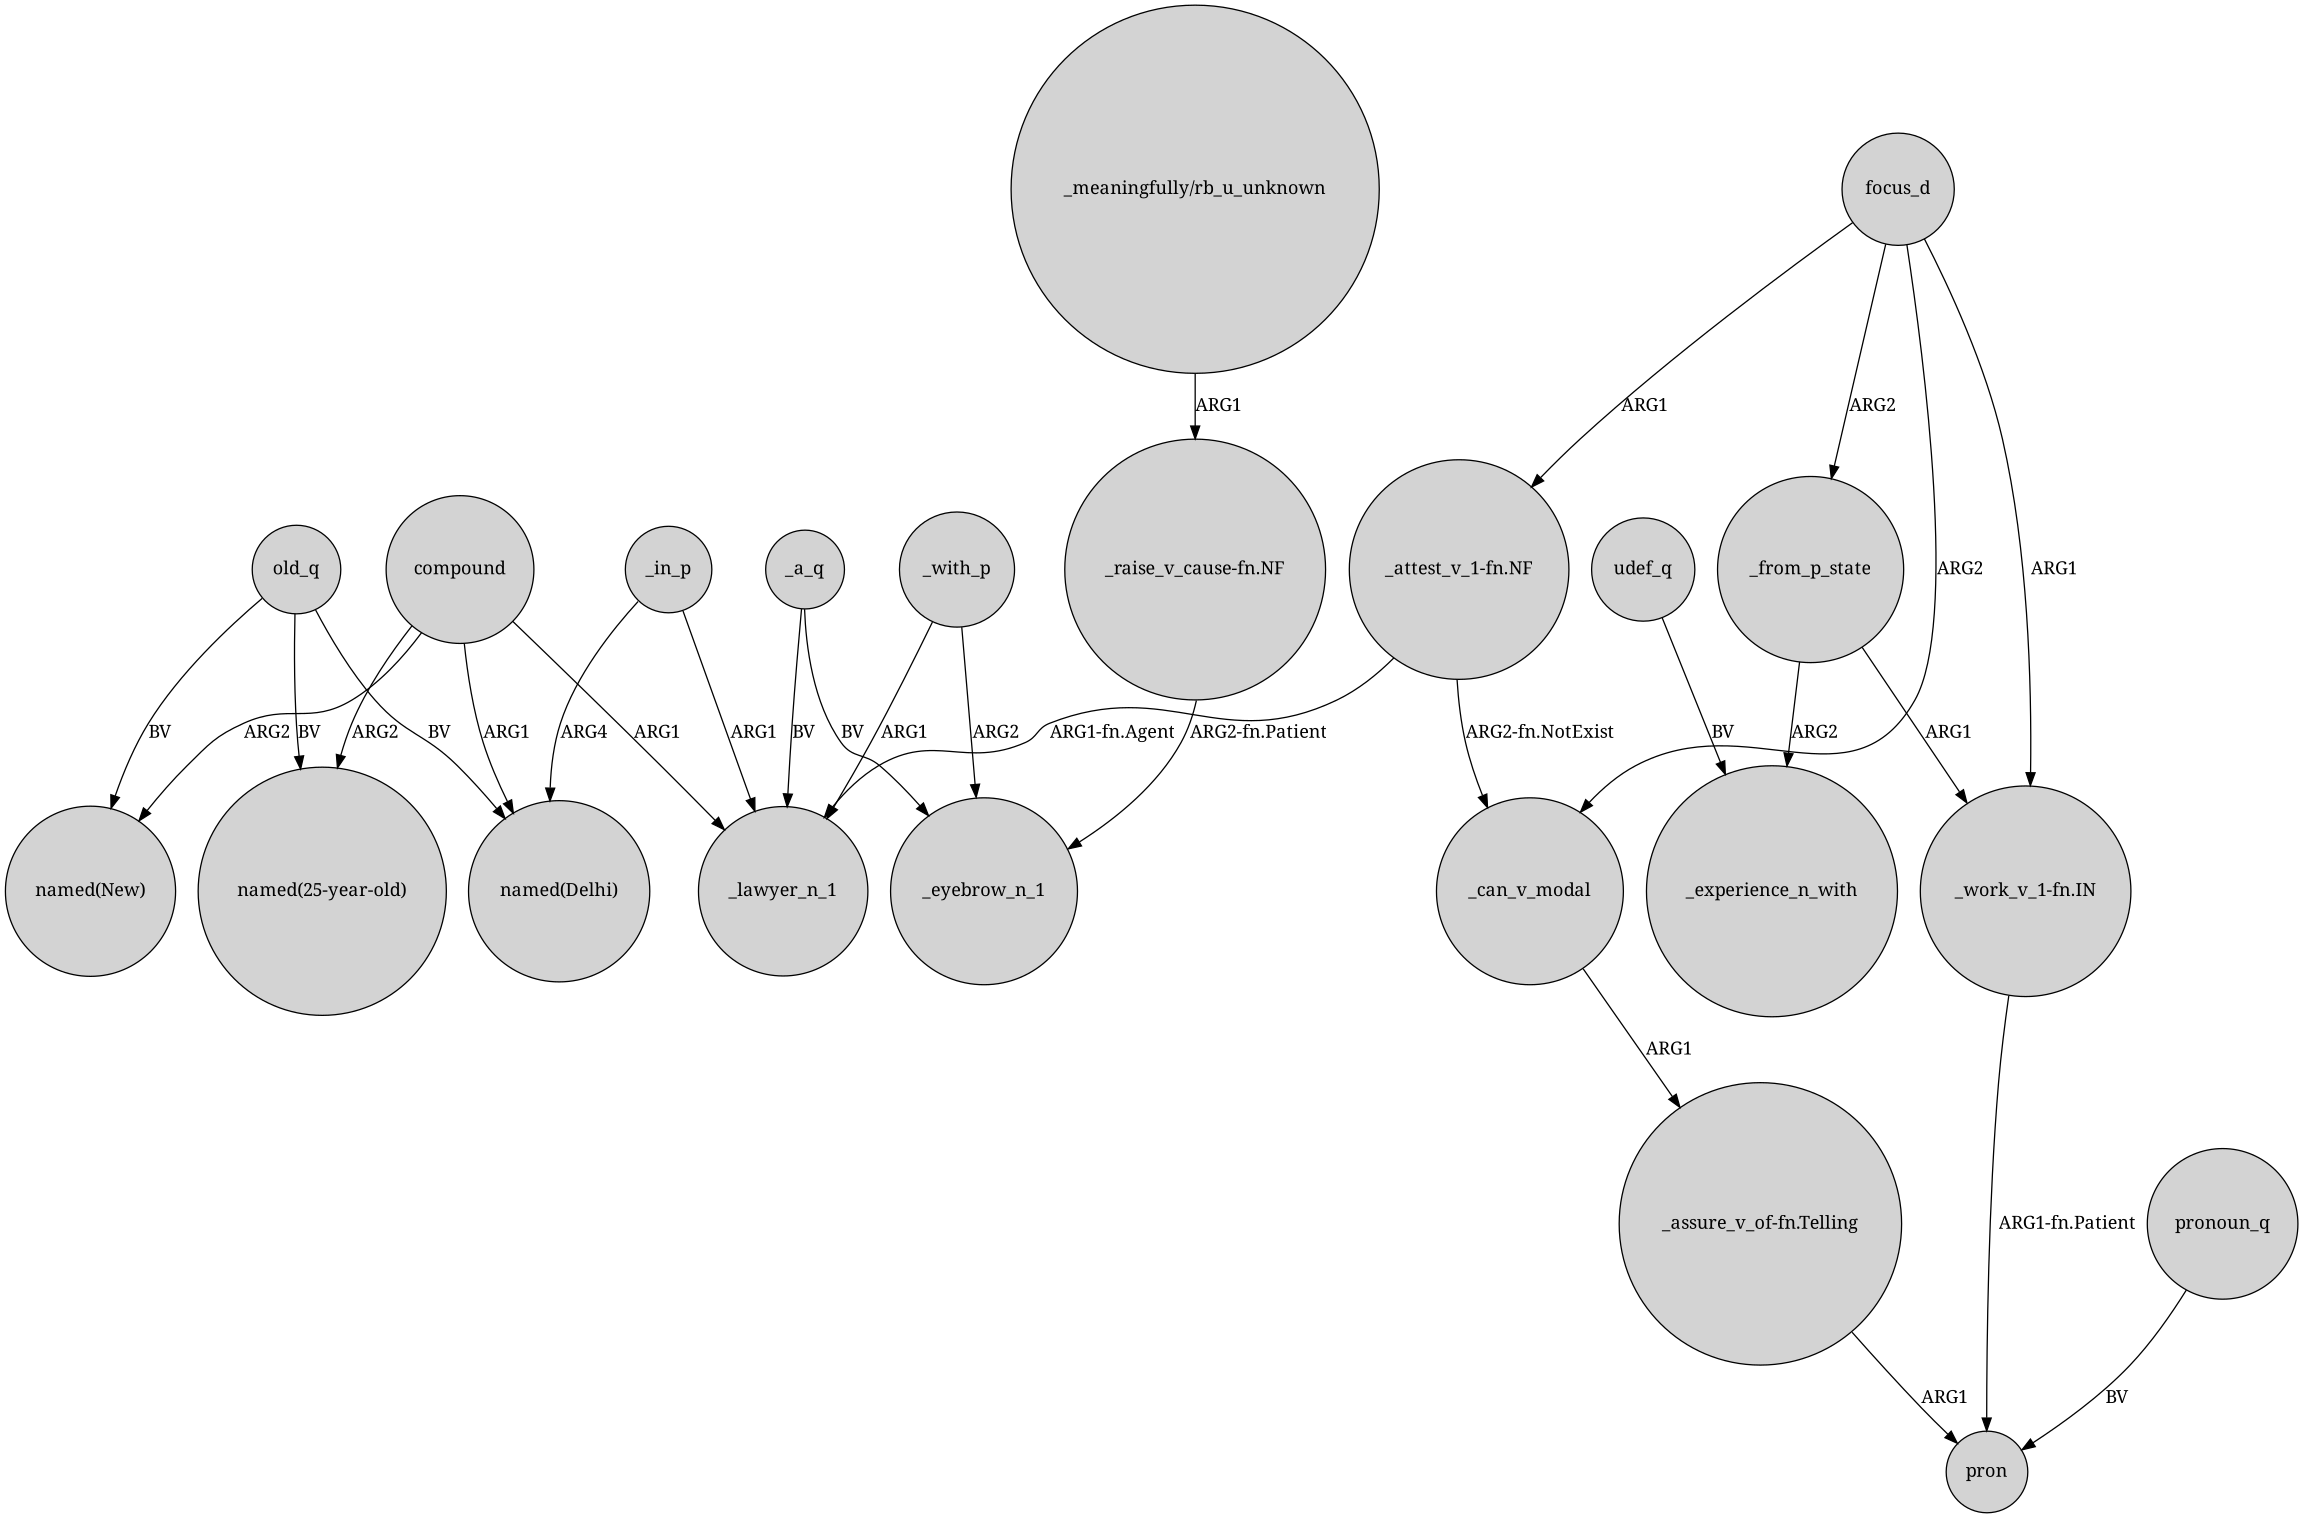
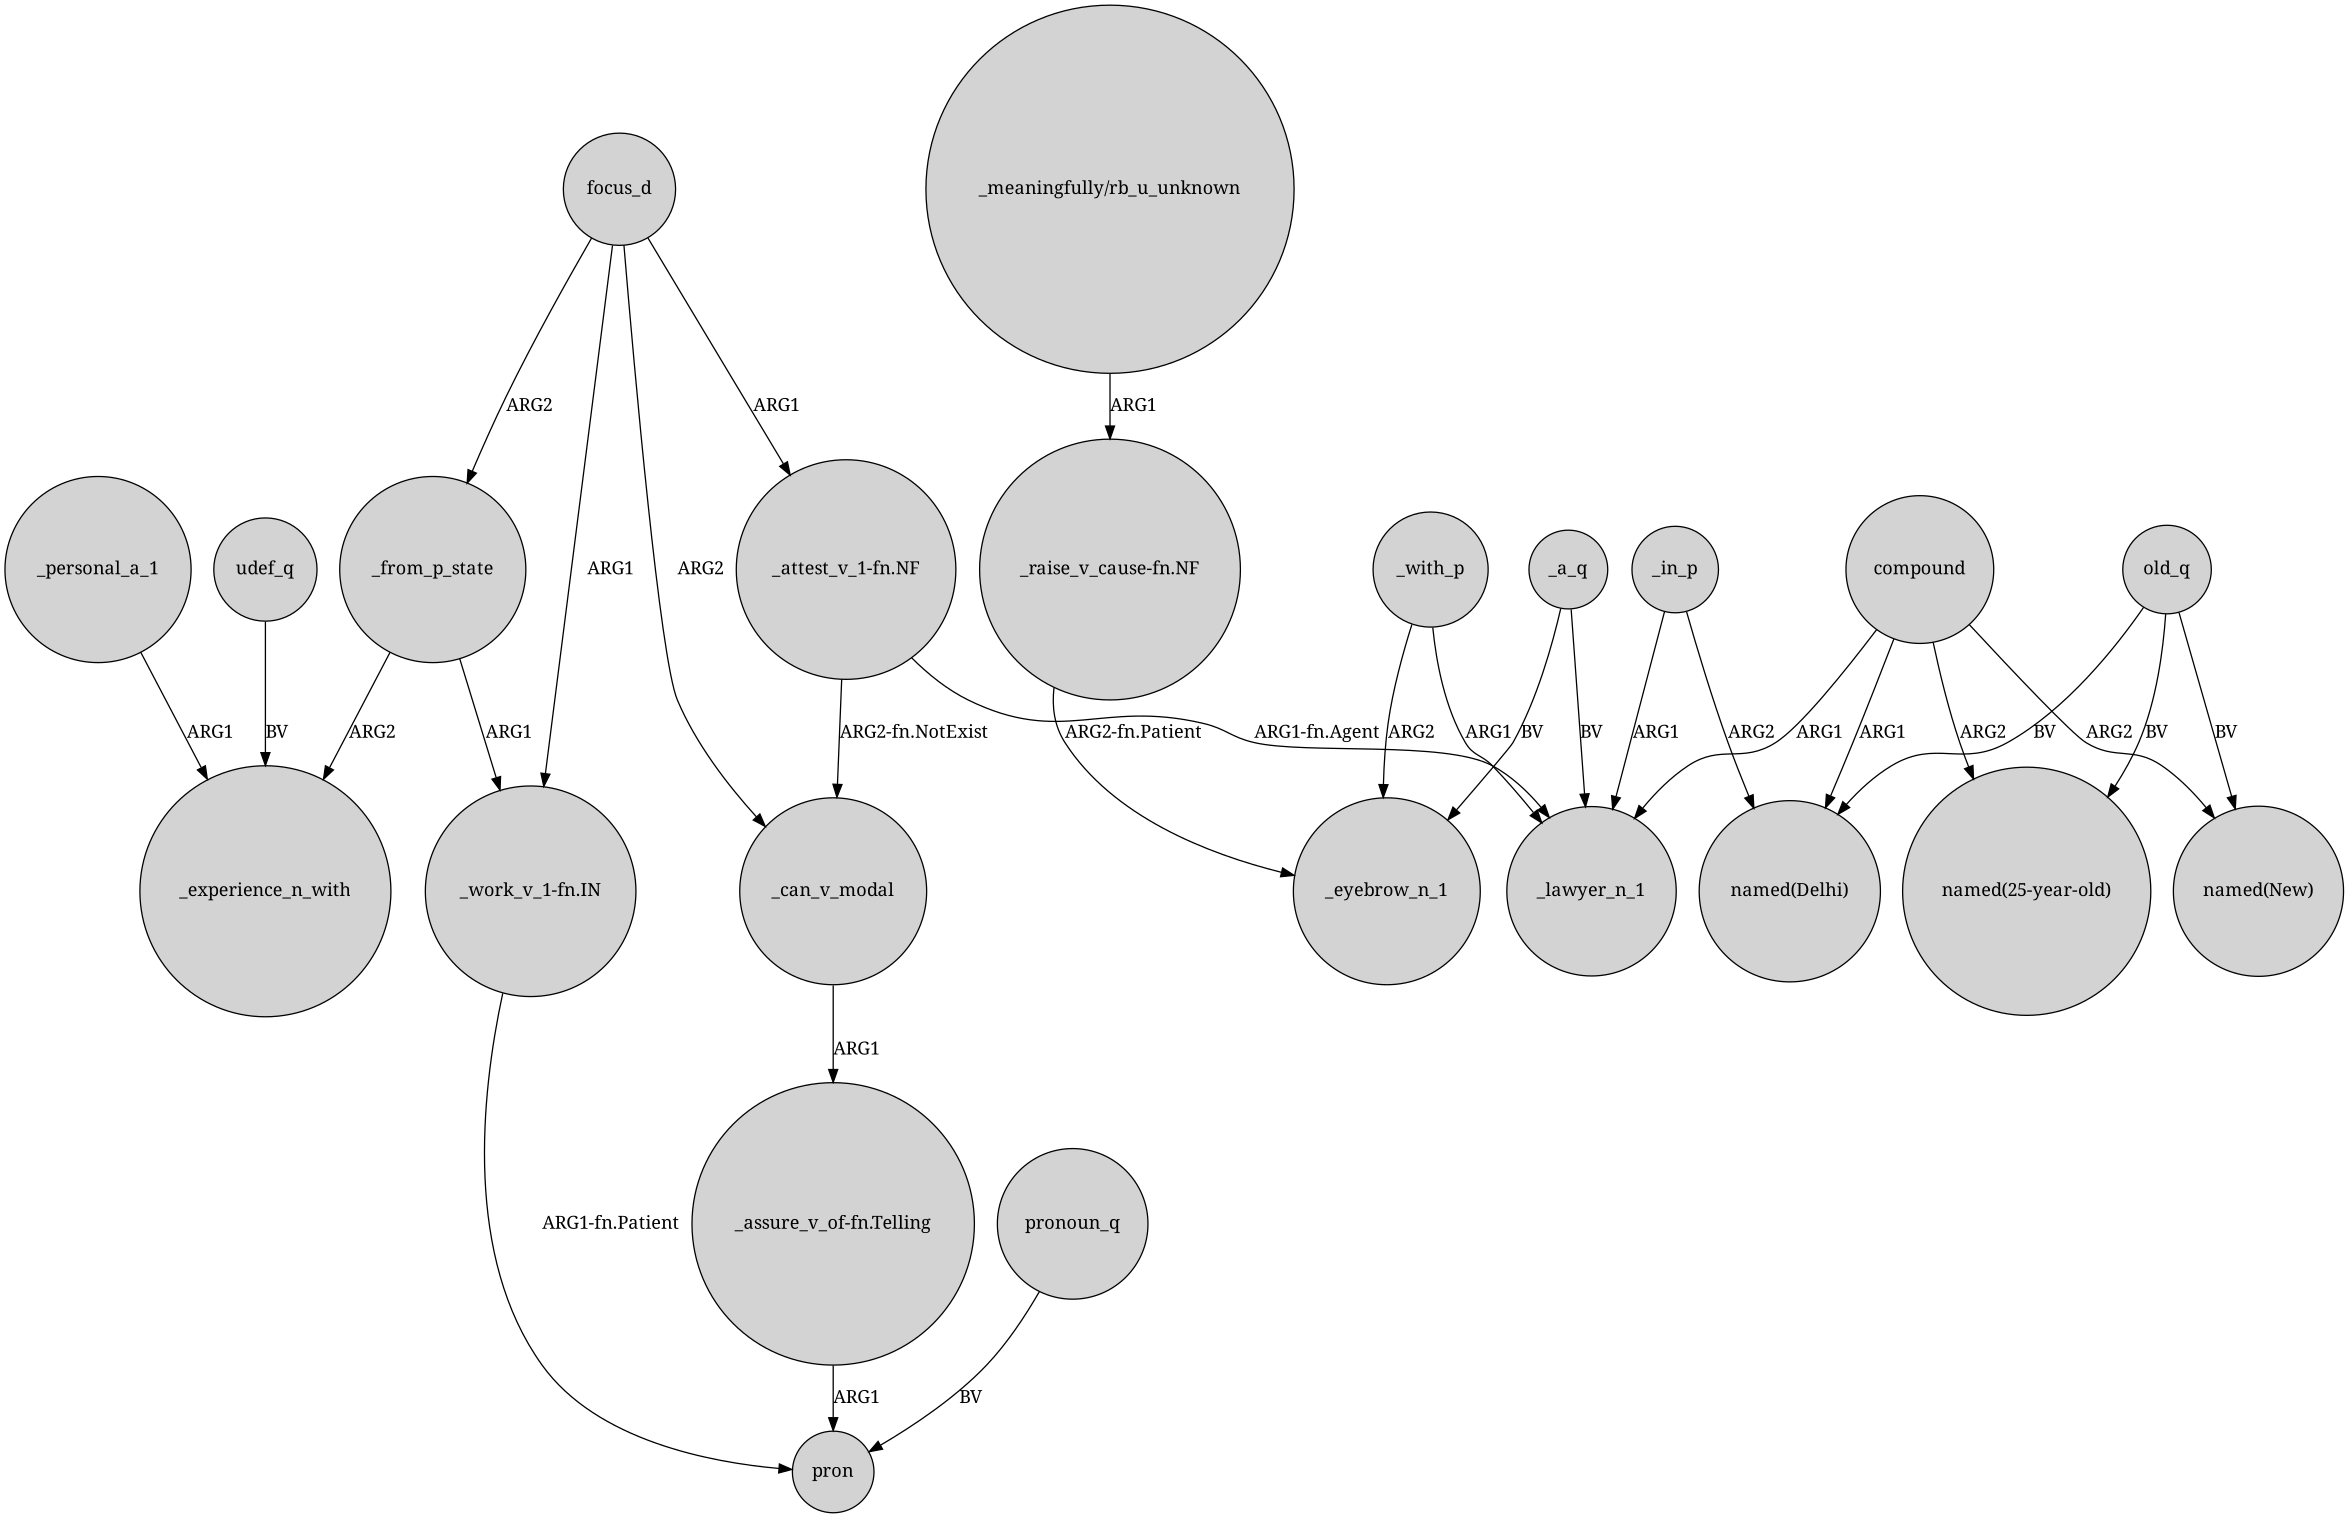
none -> (98, 570)
(584, 733) -> (1752, 733)
